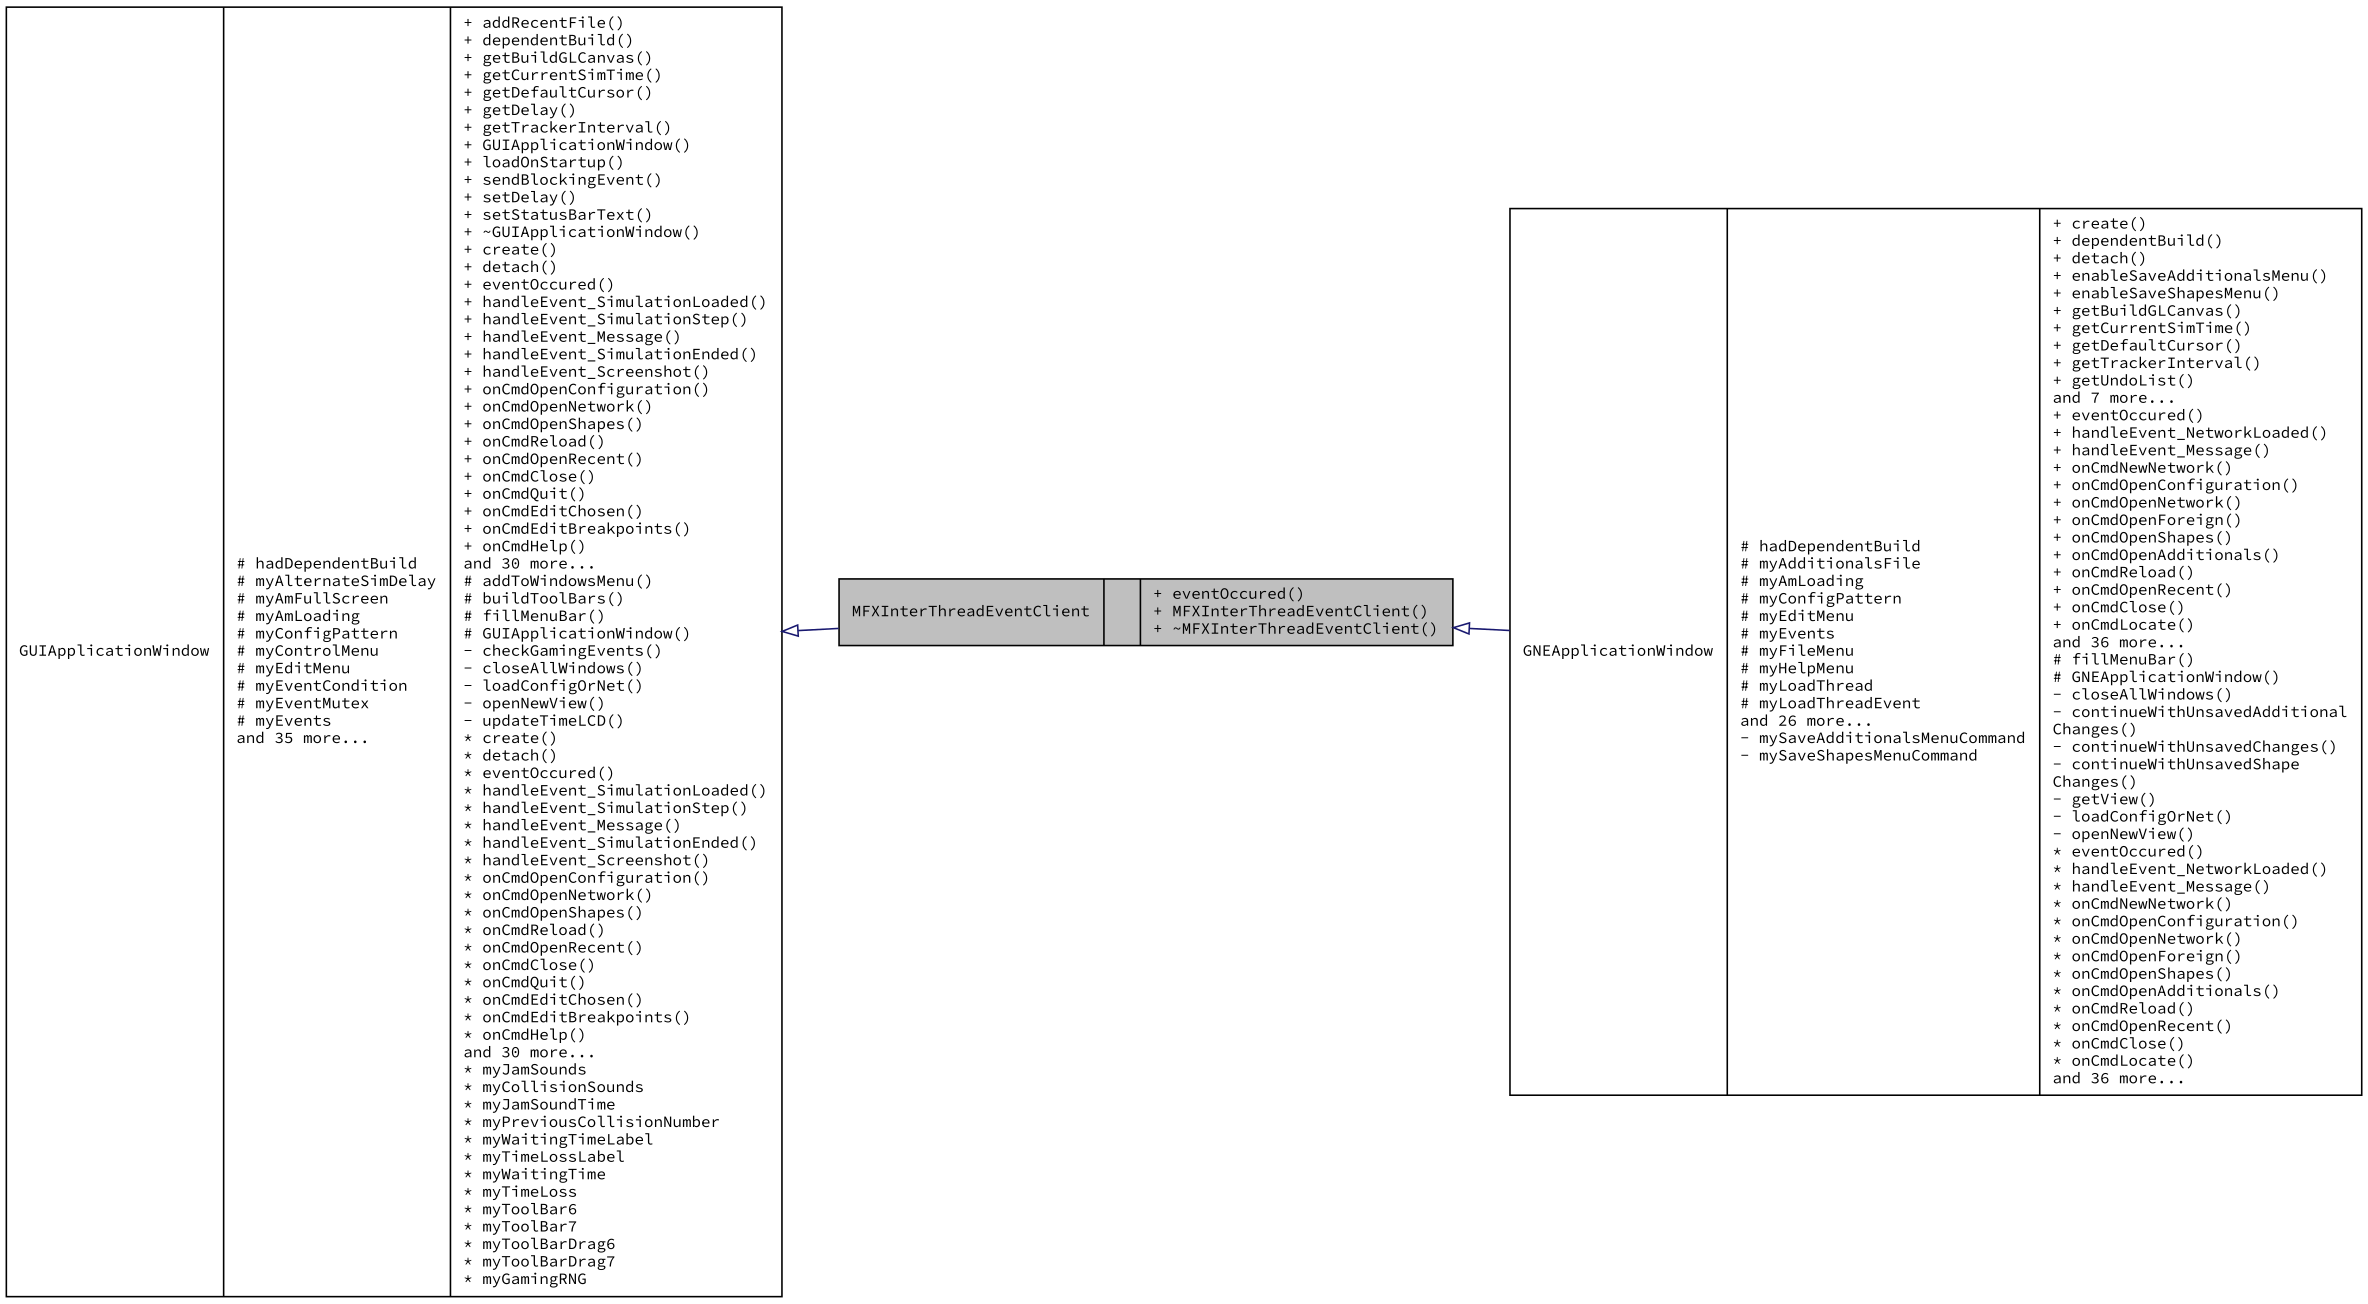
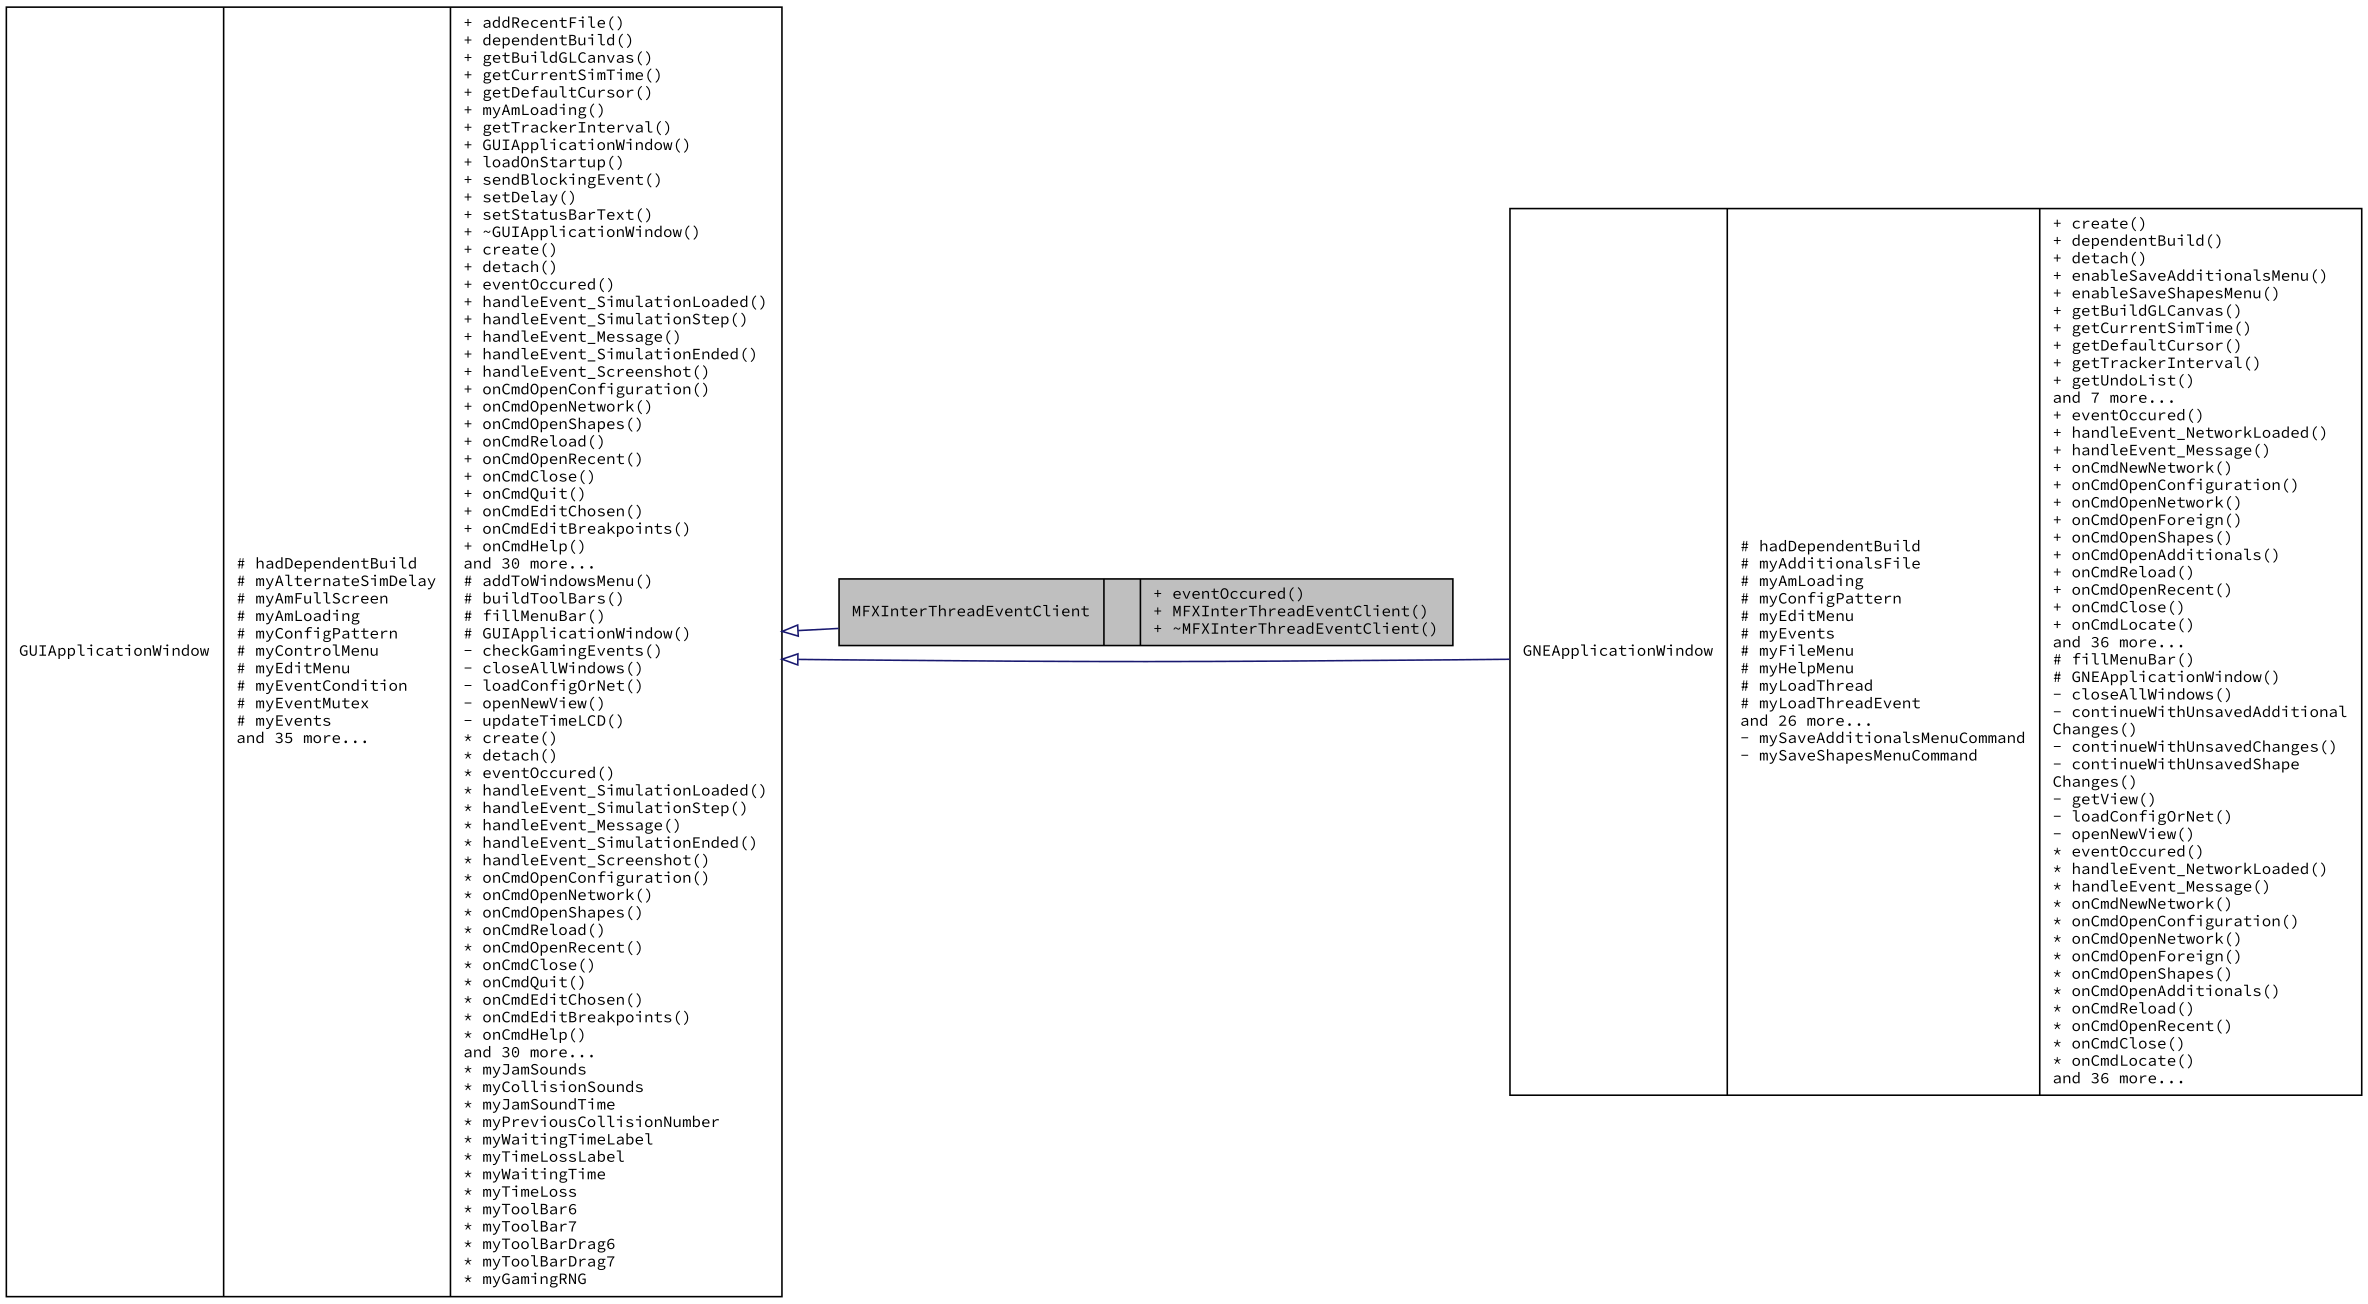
(521, 110) -> (535, 110)
(1490, 629) -> (1154, 662)
